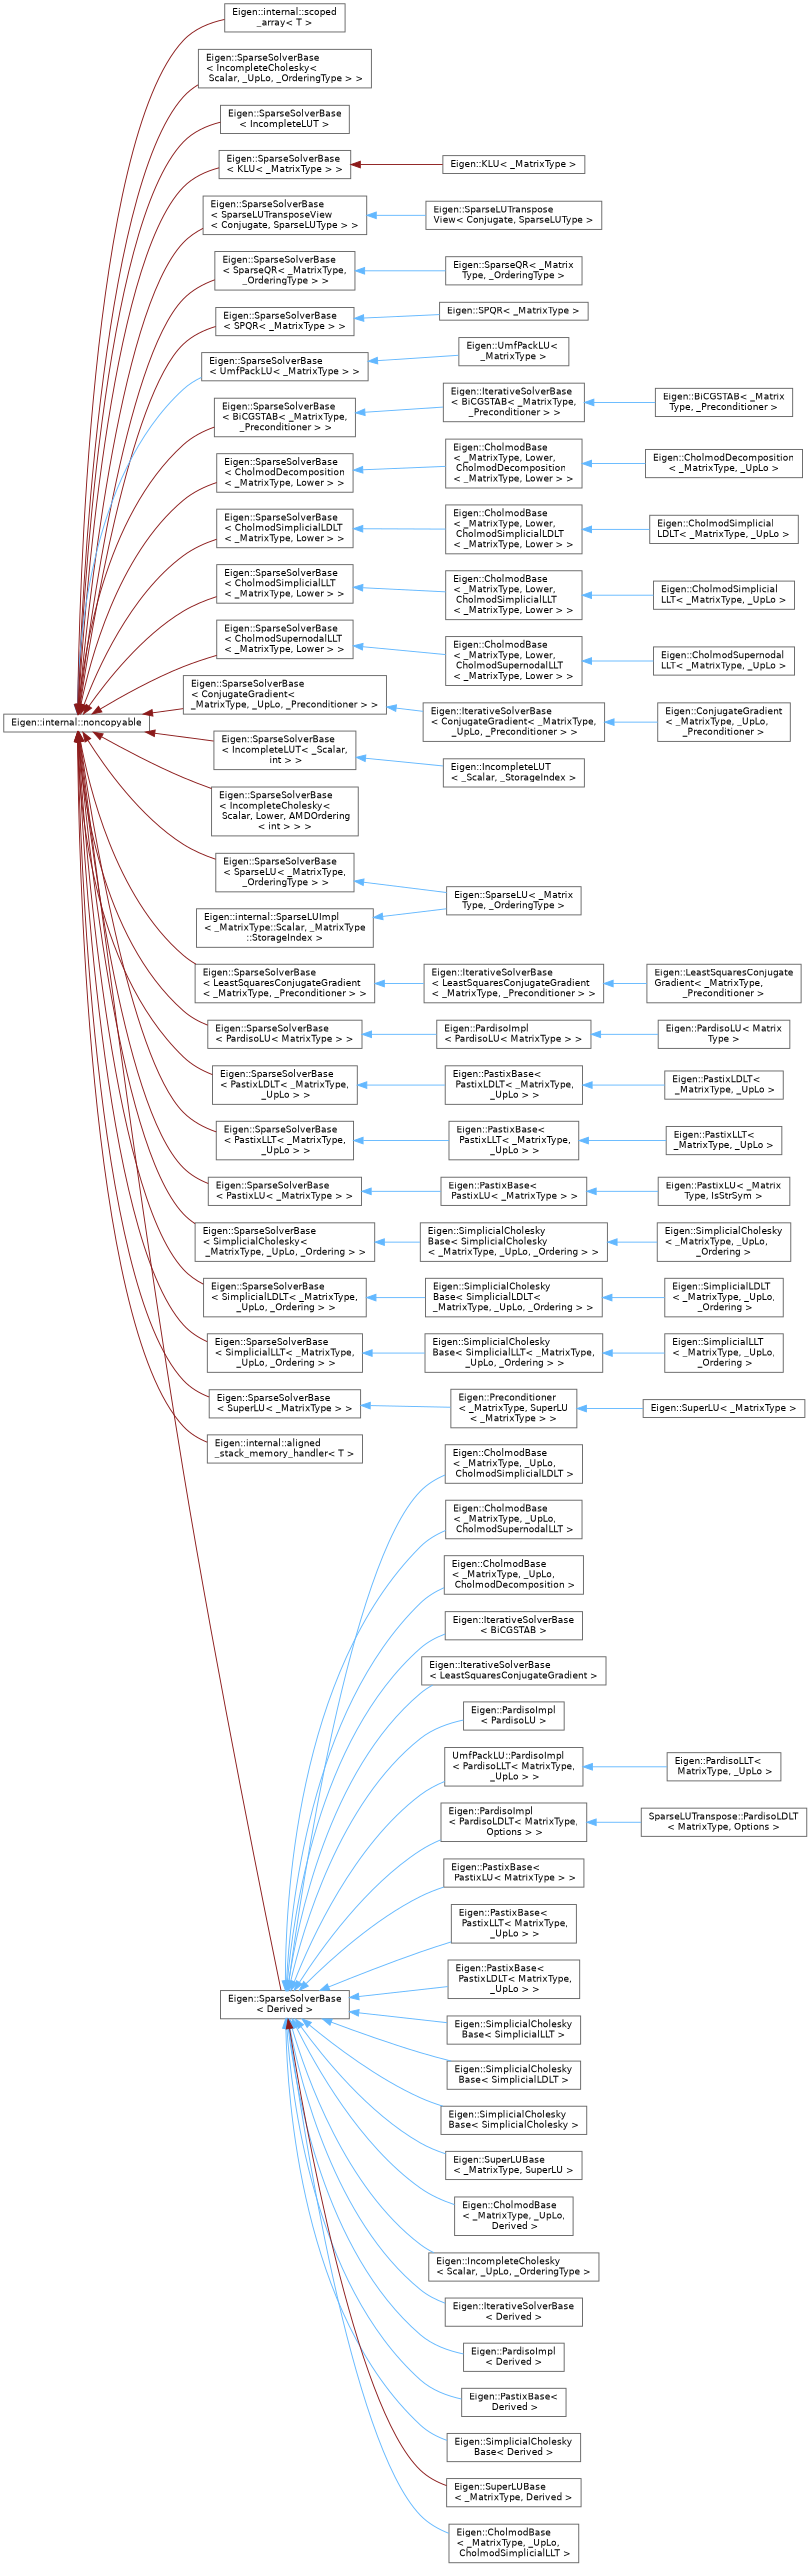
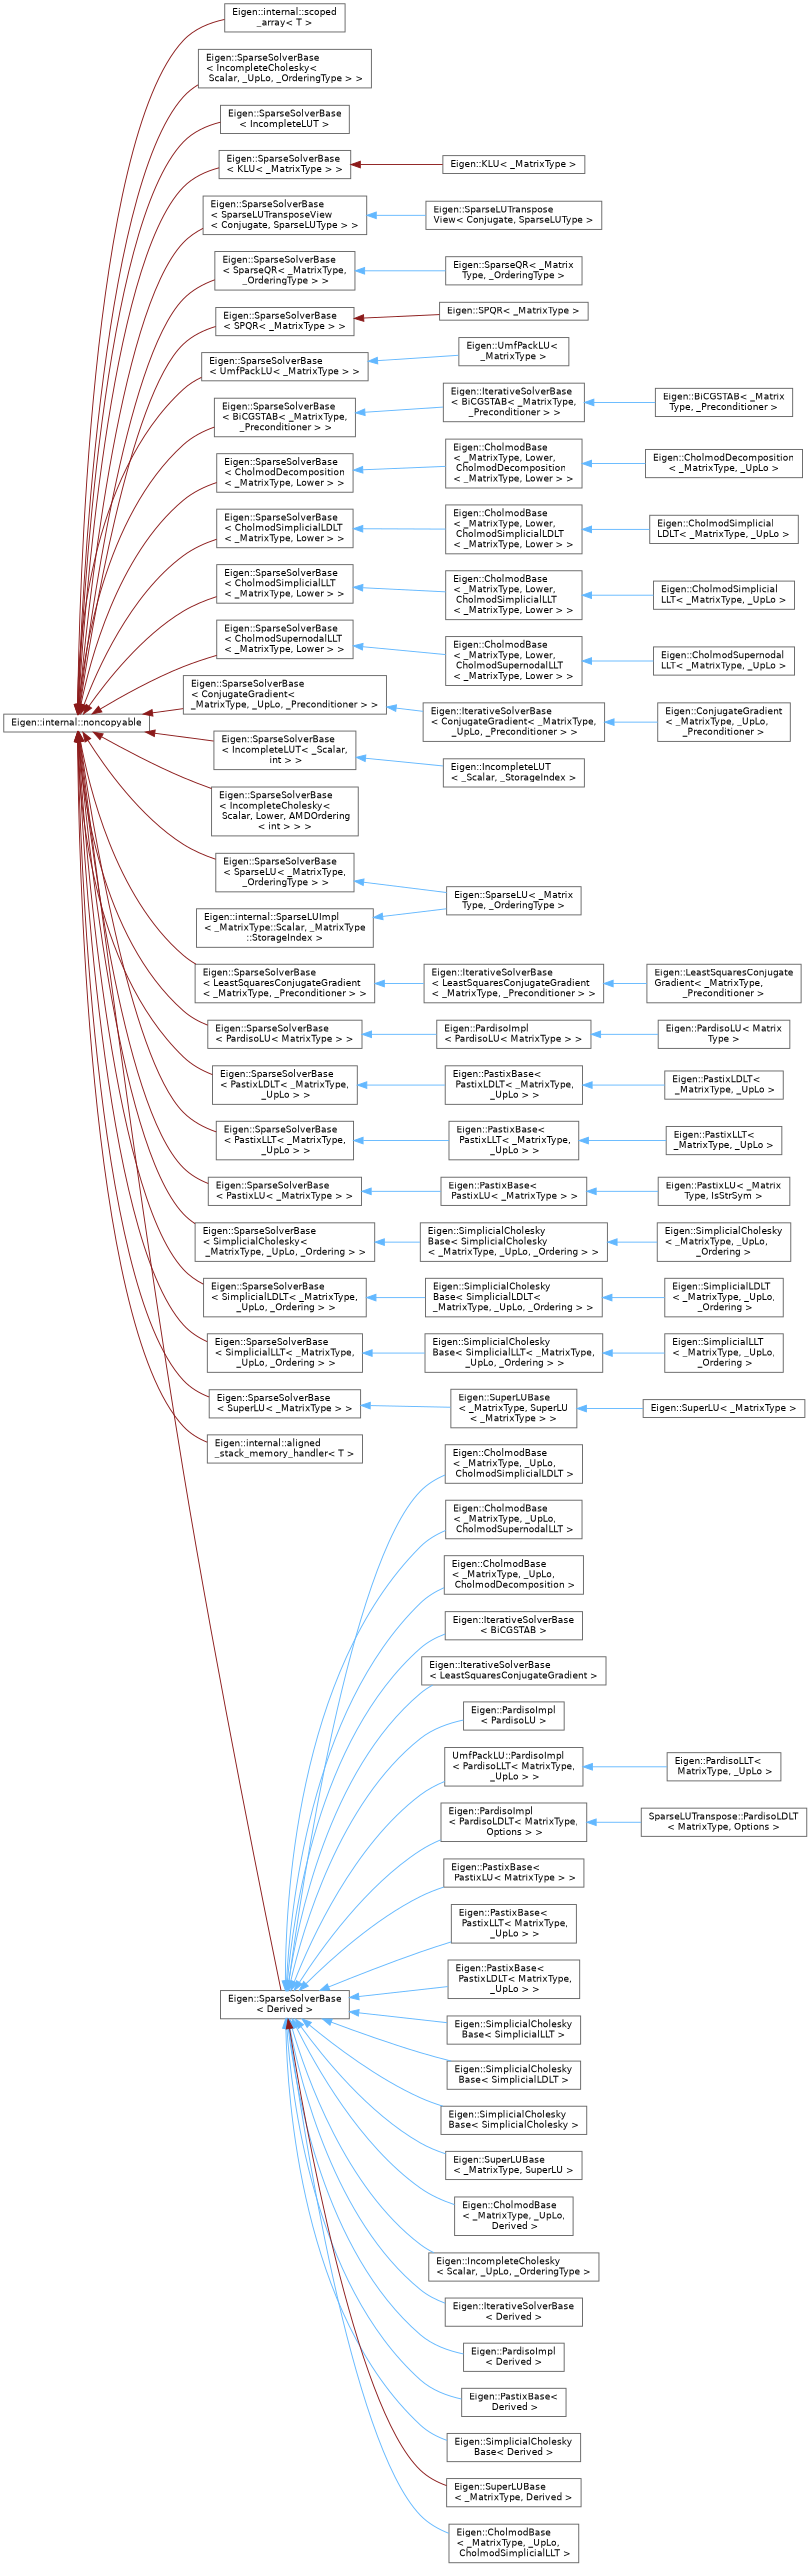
(402, 316) -> (402, 316)
(104, 526) -> (104, 526)
(514, 1409) -> (514, 1409)
